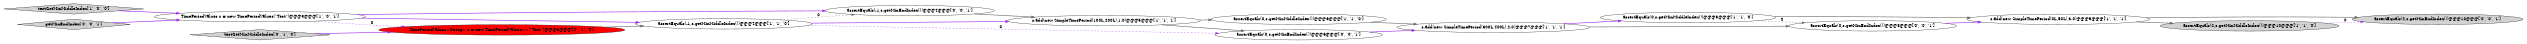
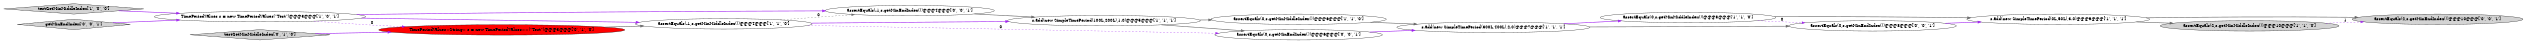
(2346, 21) -> (2346, 21)
(1780, 22) -> (1780, 22)
